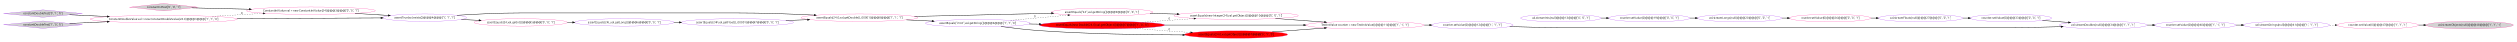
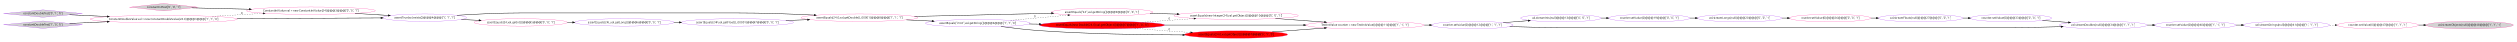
none -> (1516, 22)
